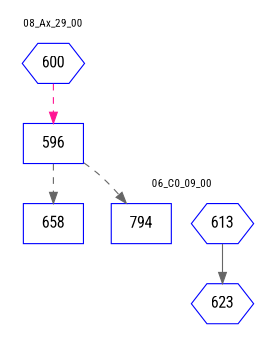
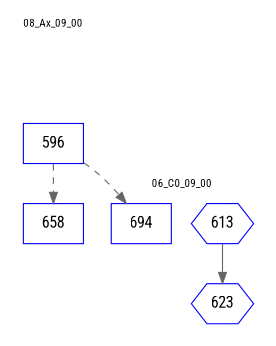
(53, 24) -> (53, 24)
(53, 63) -> none
(141, 224) -> (141, 224)
